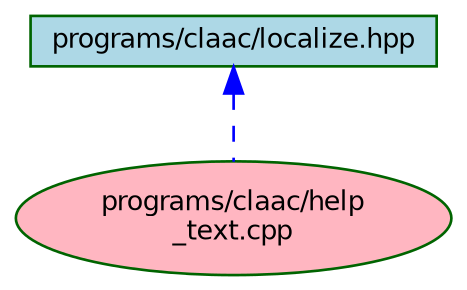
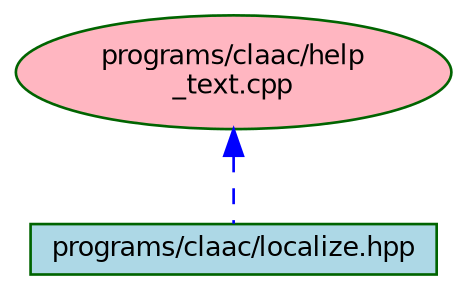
(234, 128) -> (234, 190)
